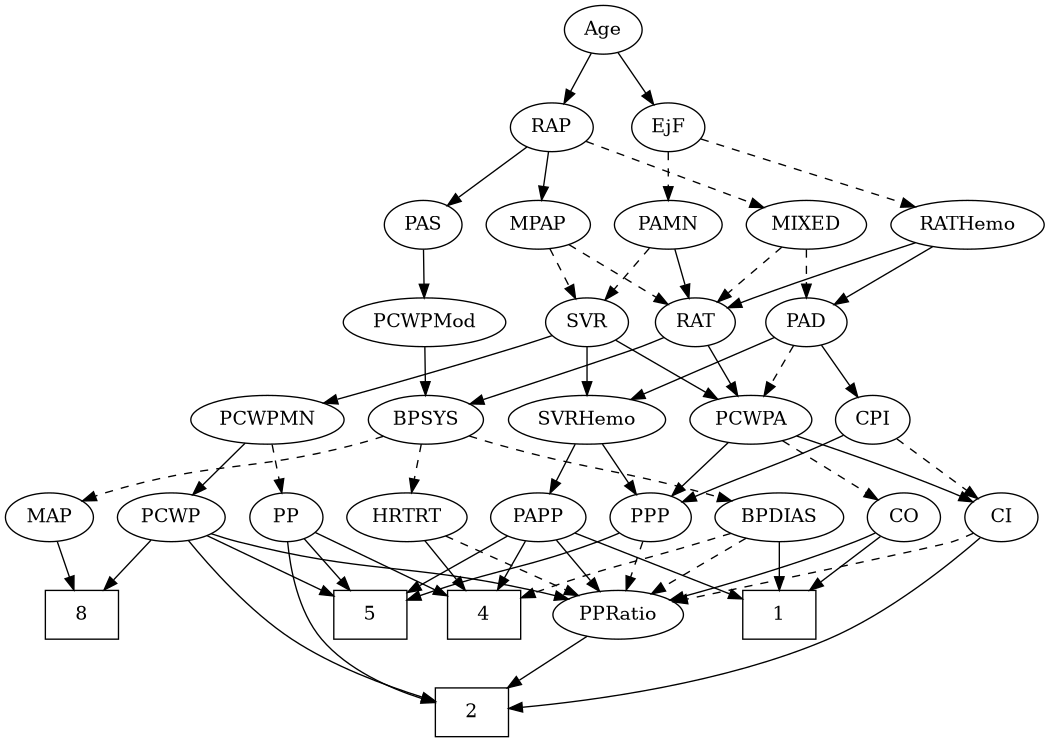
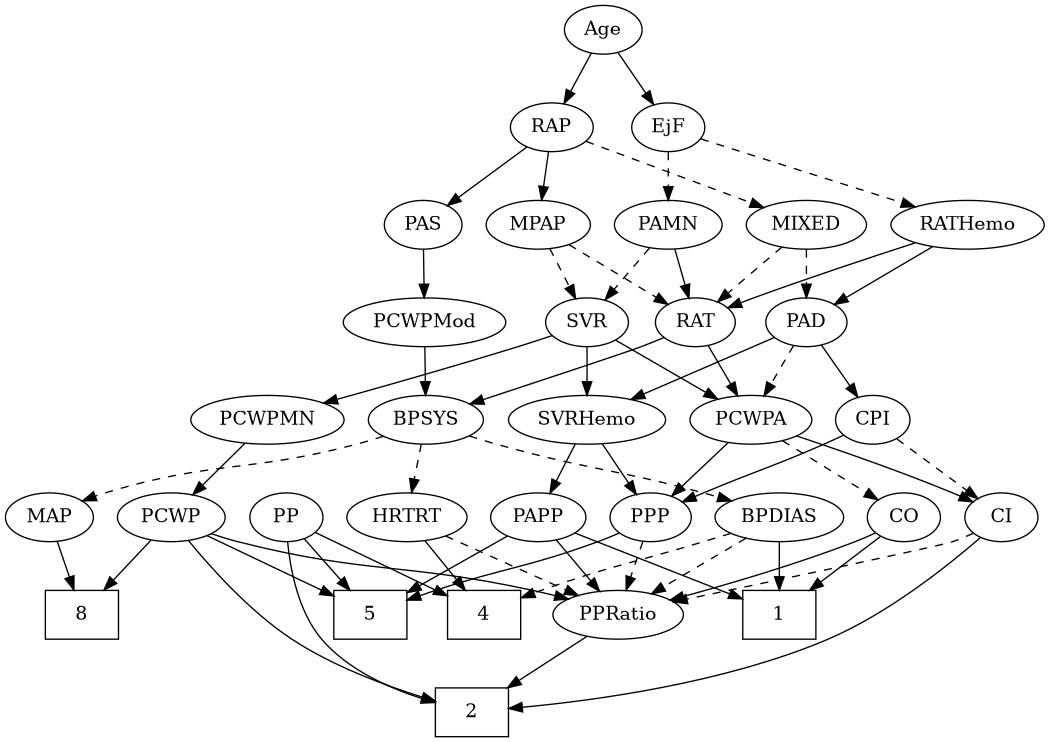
(277, 470) -> none
(516, 558) -> none
